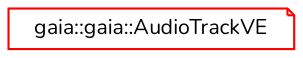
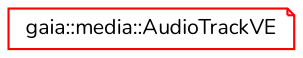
(151, 29) -> (151, 29)
